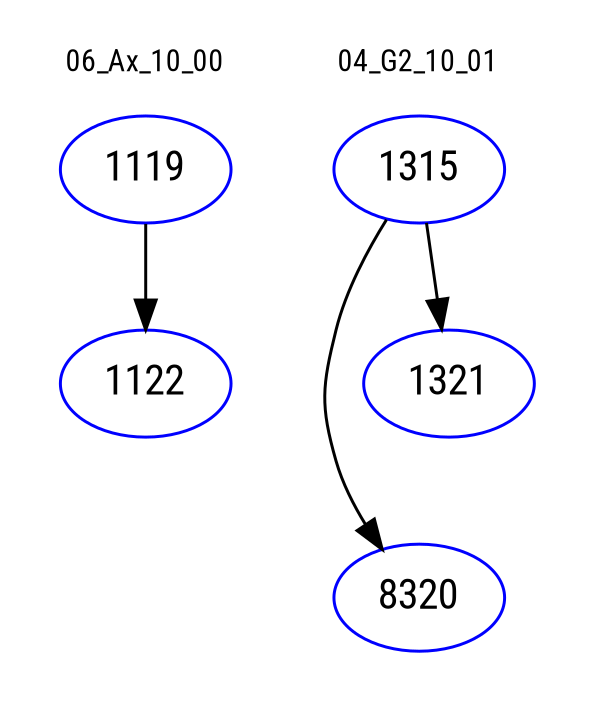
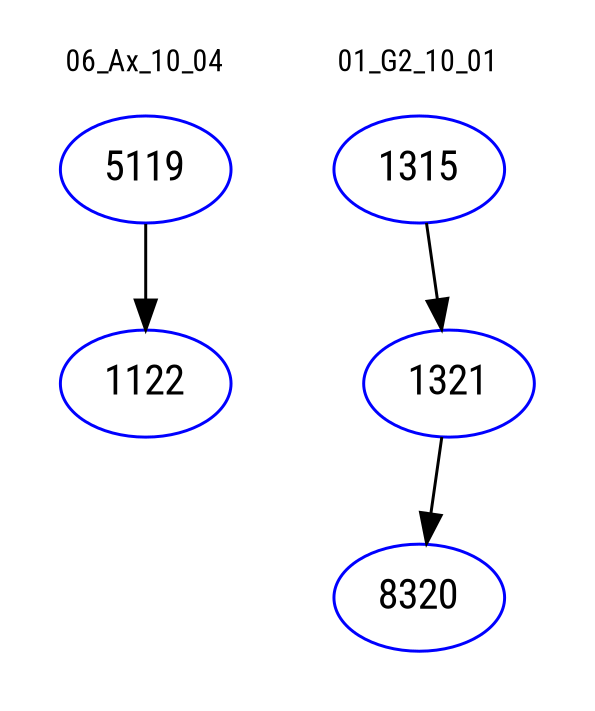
(146, 64) -> (146, 64)
(419, 64) -> (419, 64)
(146, 169) -> (146, 169)
(327, 370) -> (436, 475)
